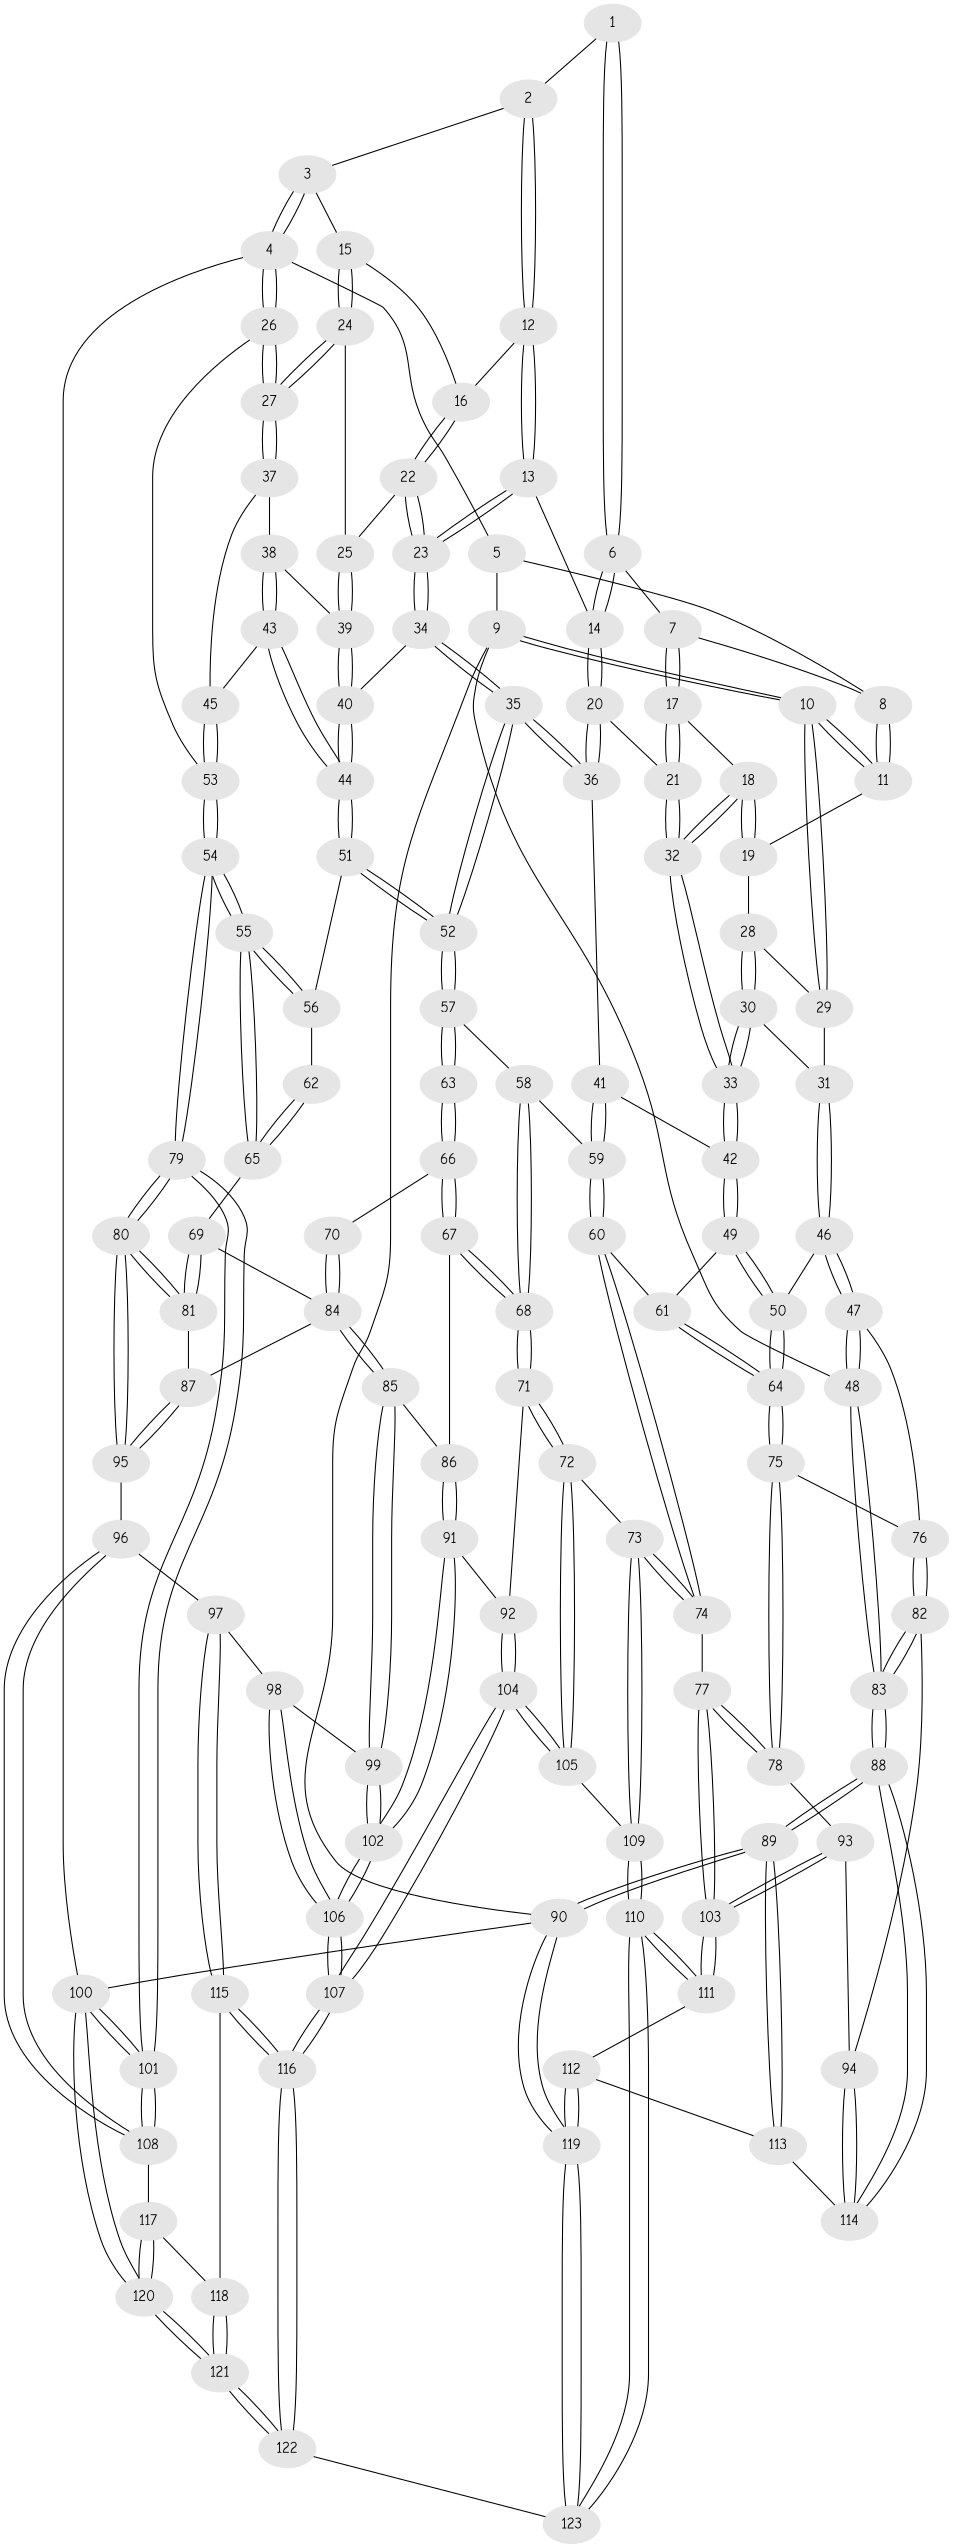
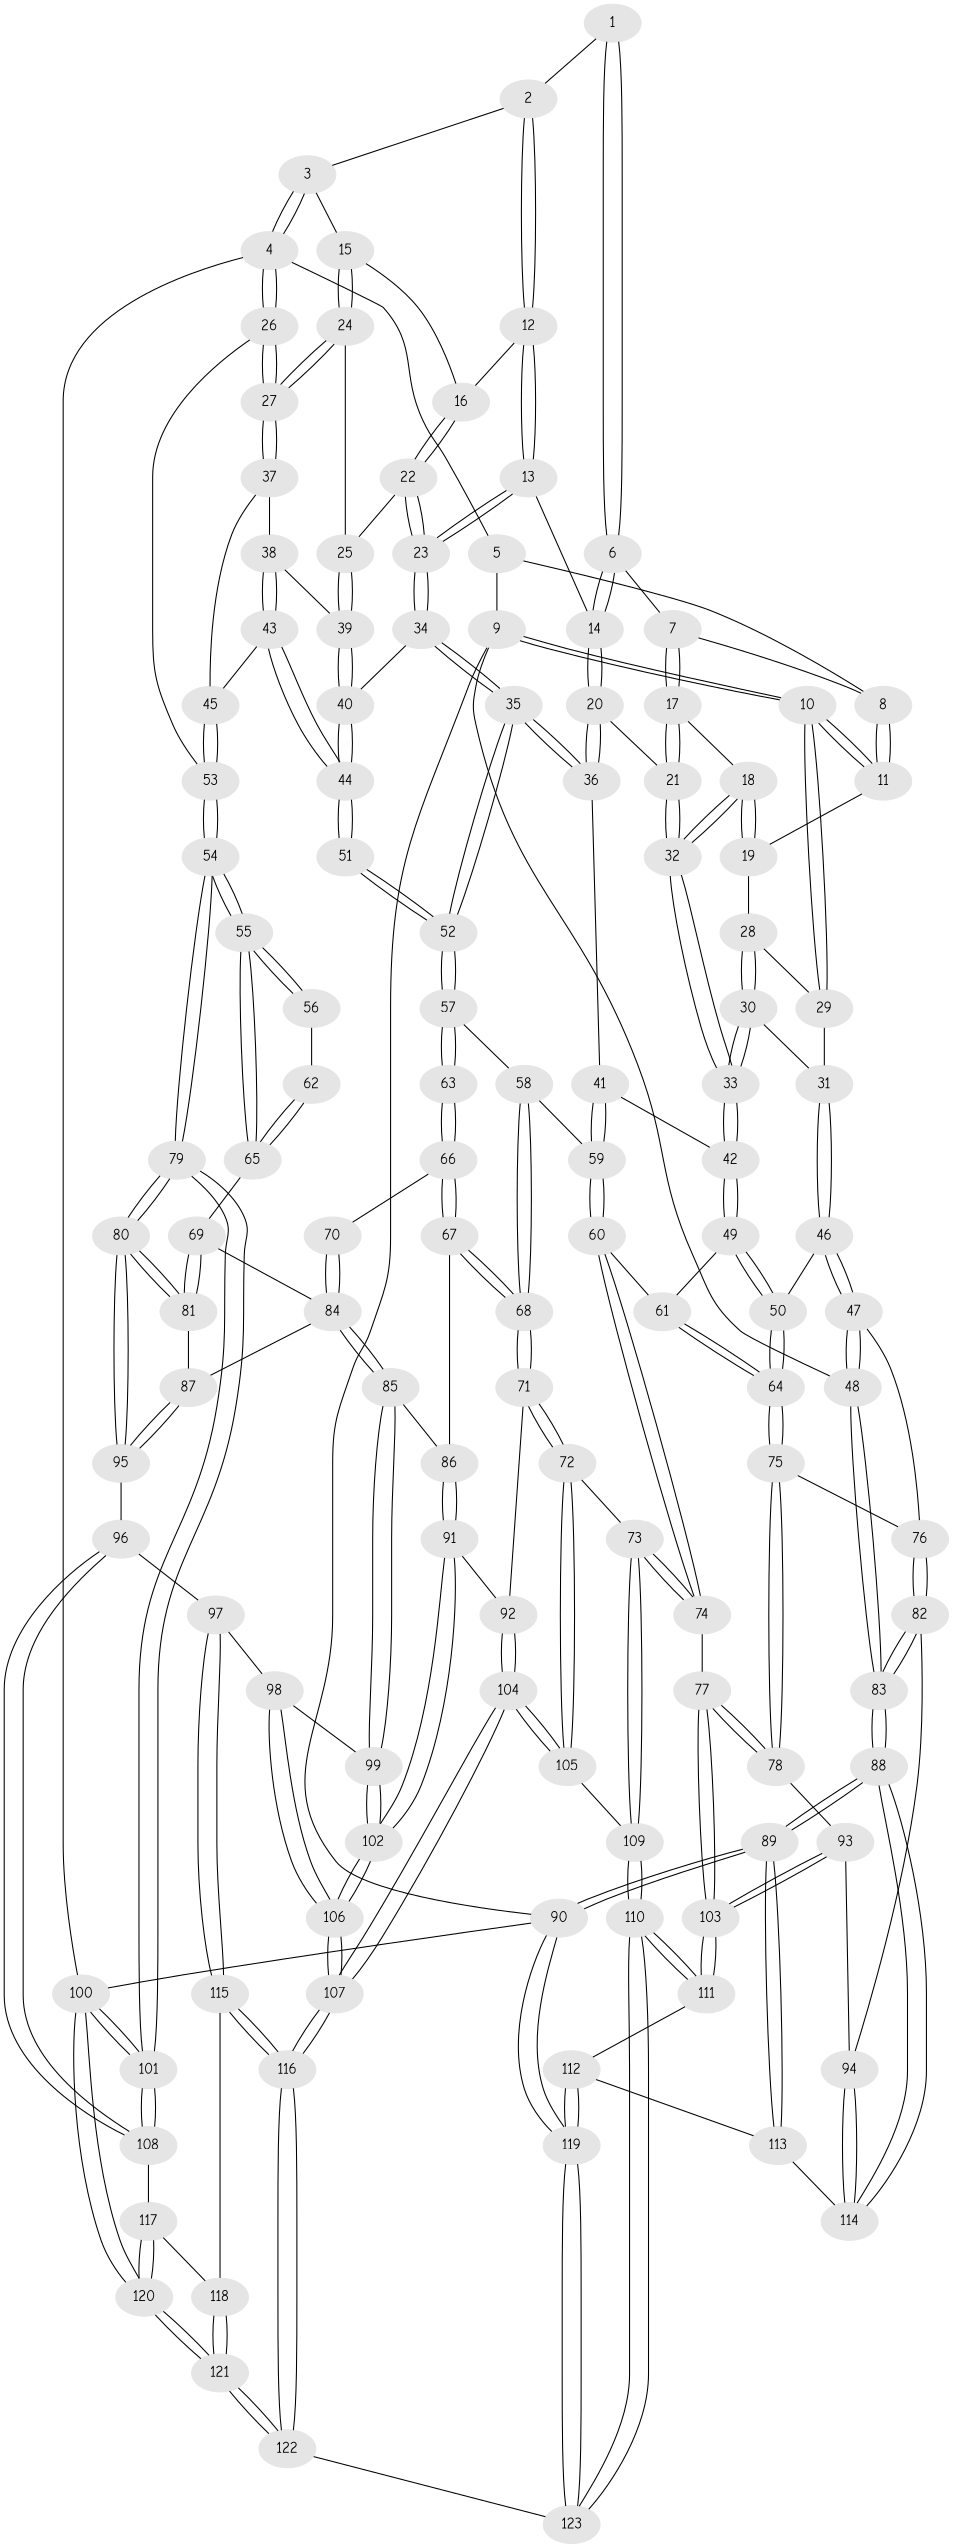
(328, 933) -> none
